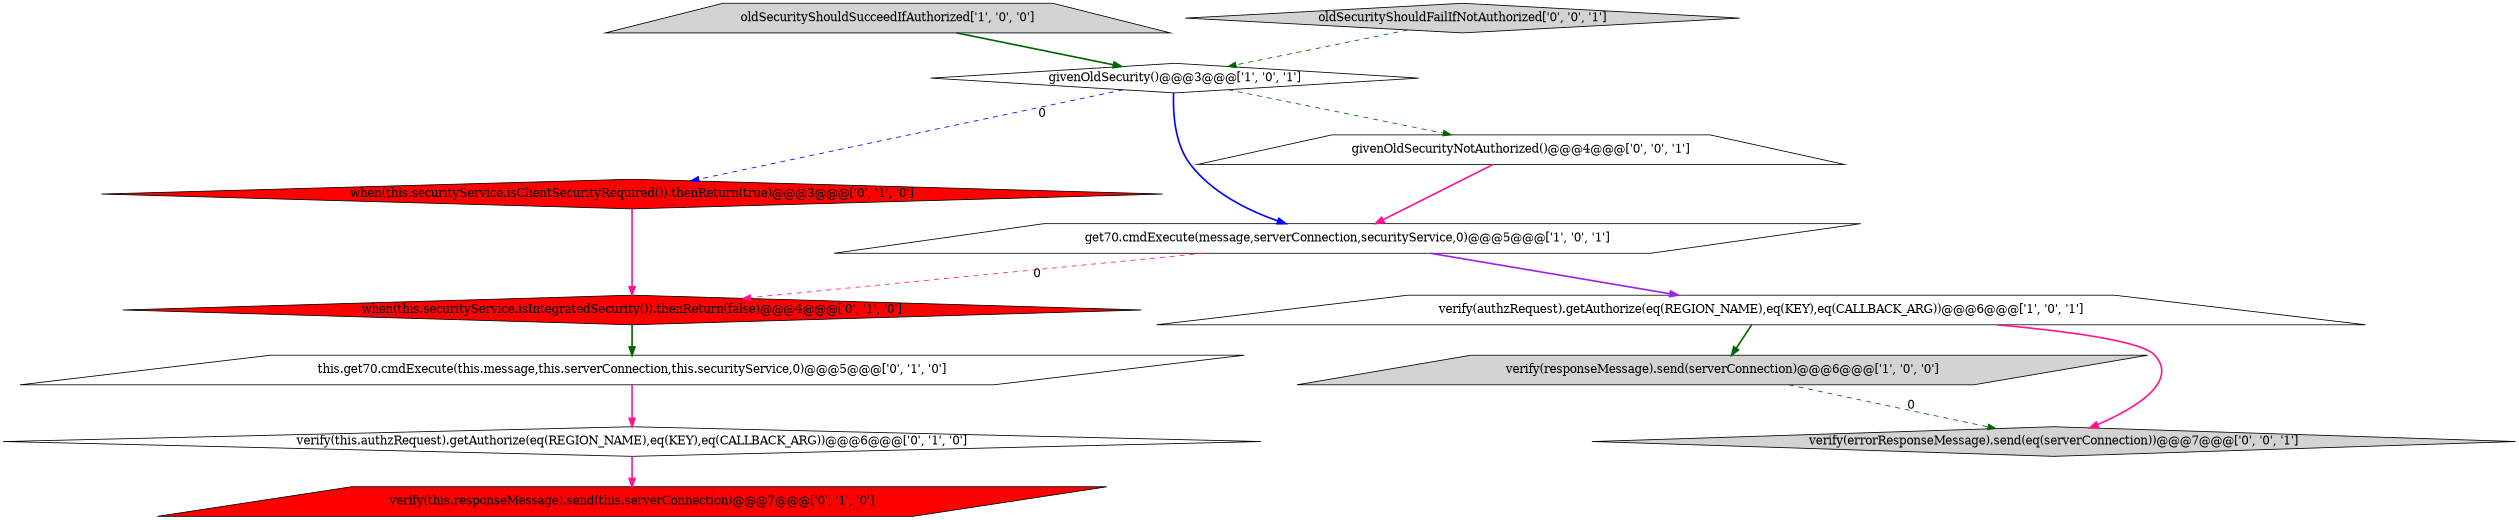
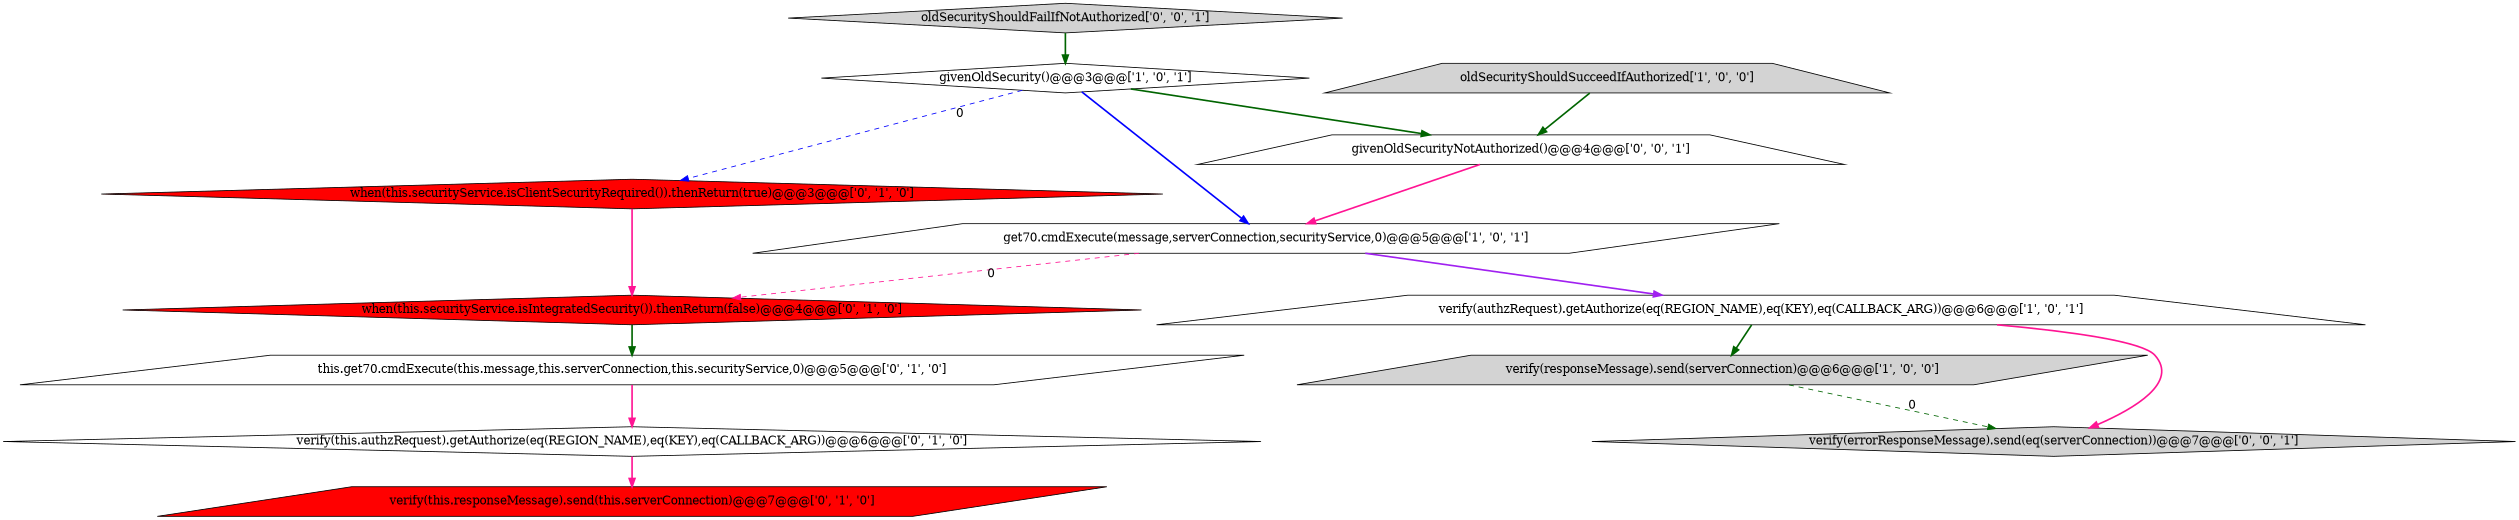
(1322, 47) -> (1065, 44)
(1035, 49) -> (1567, 111)
(1336, 111) -> (1276, 111)
